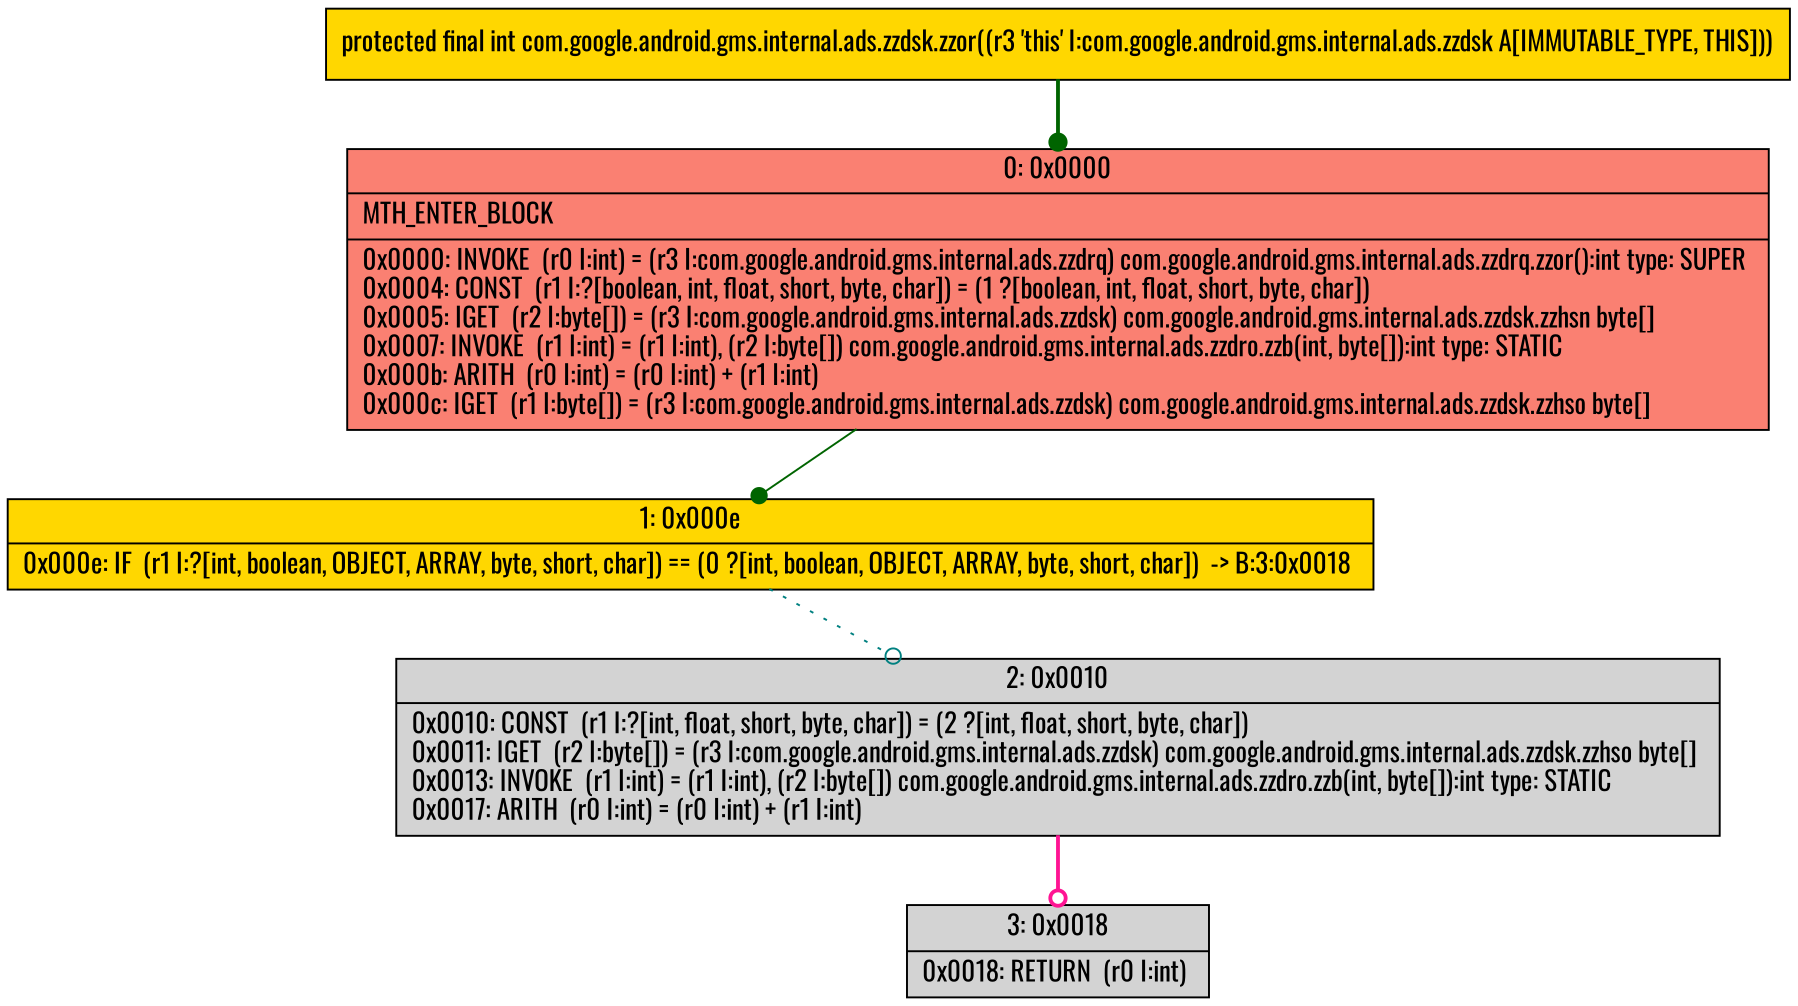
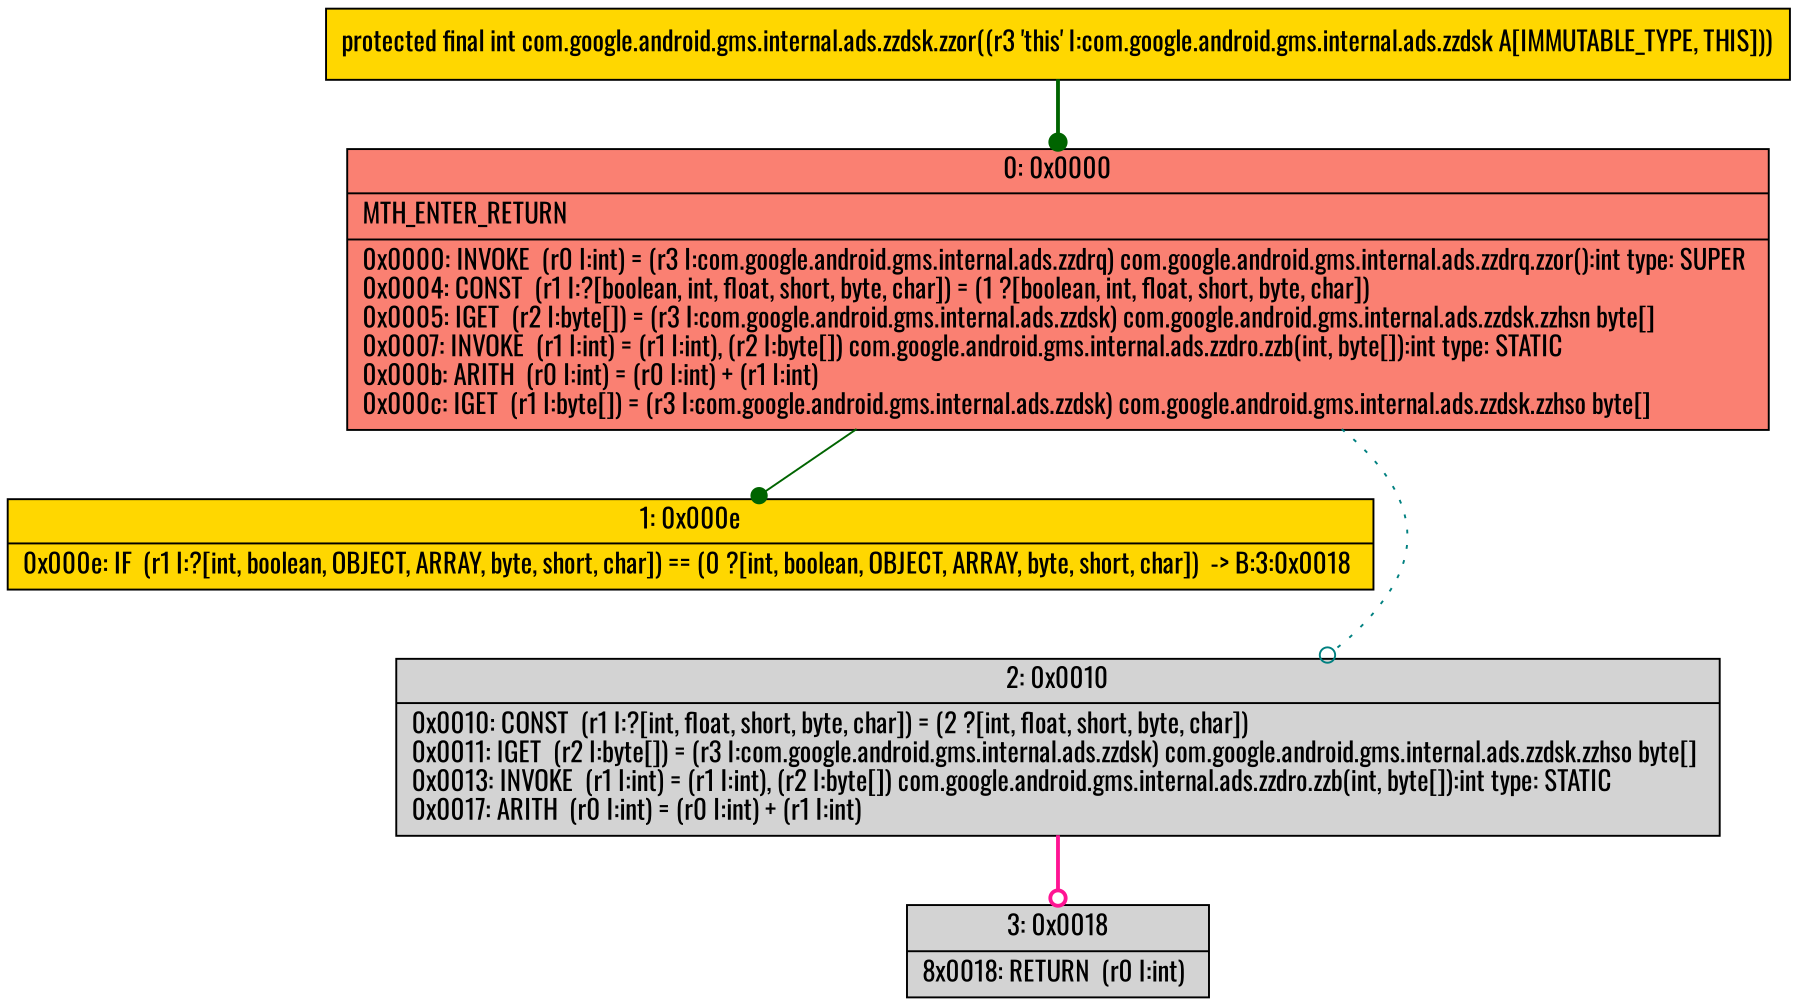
(459, 215) -> (466, 215)
(828, 621) -> (1407, 542)
(1058, 973) -> (1057, 973)
